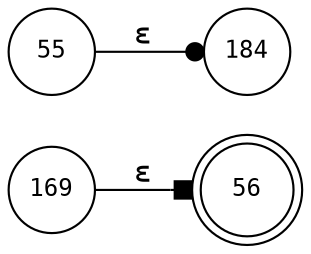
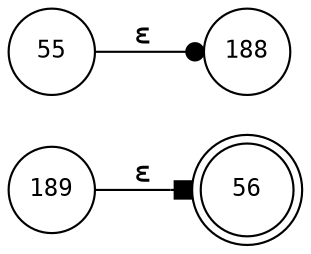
(247, 52) -> (247, 52)
(52, 190) -> (52, 190)
